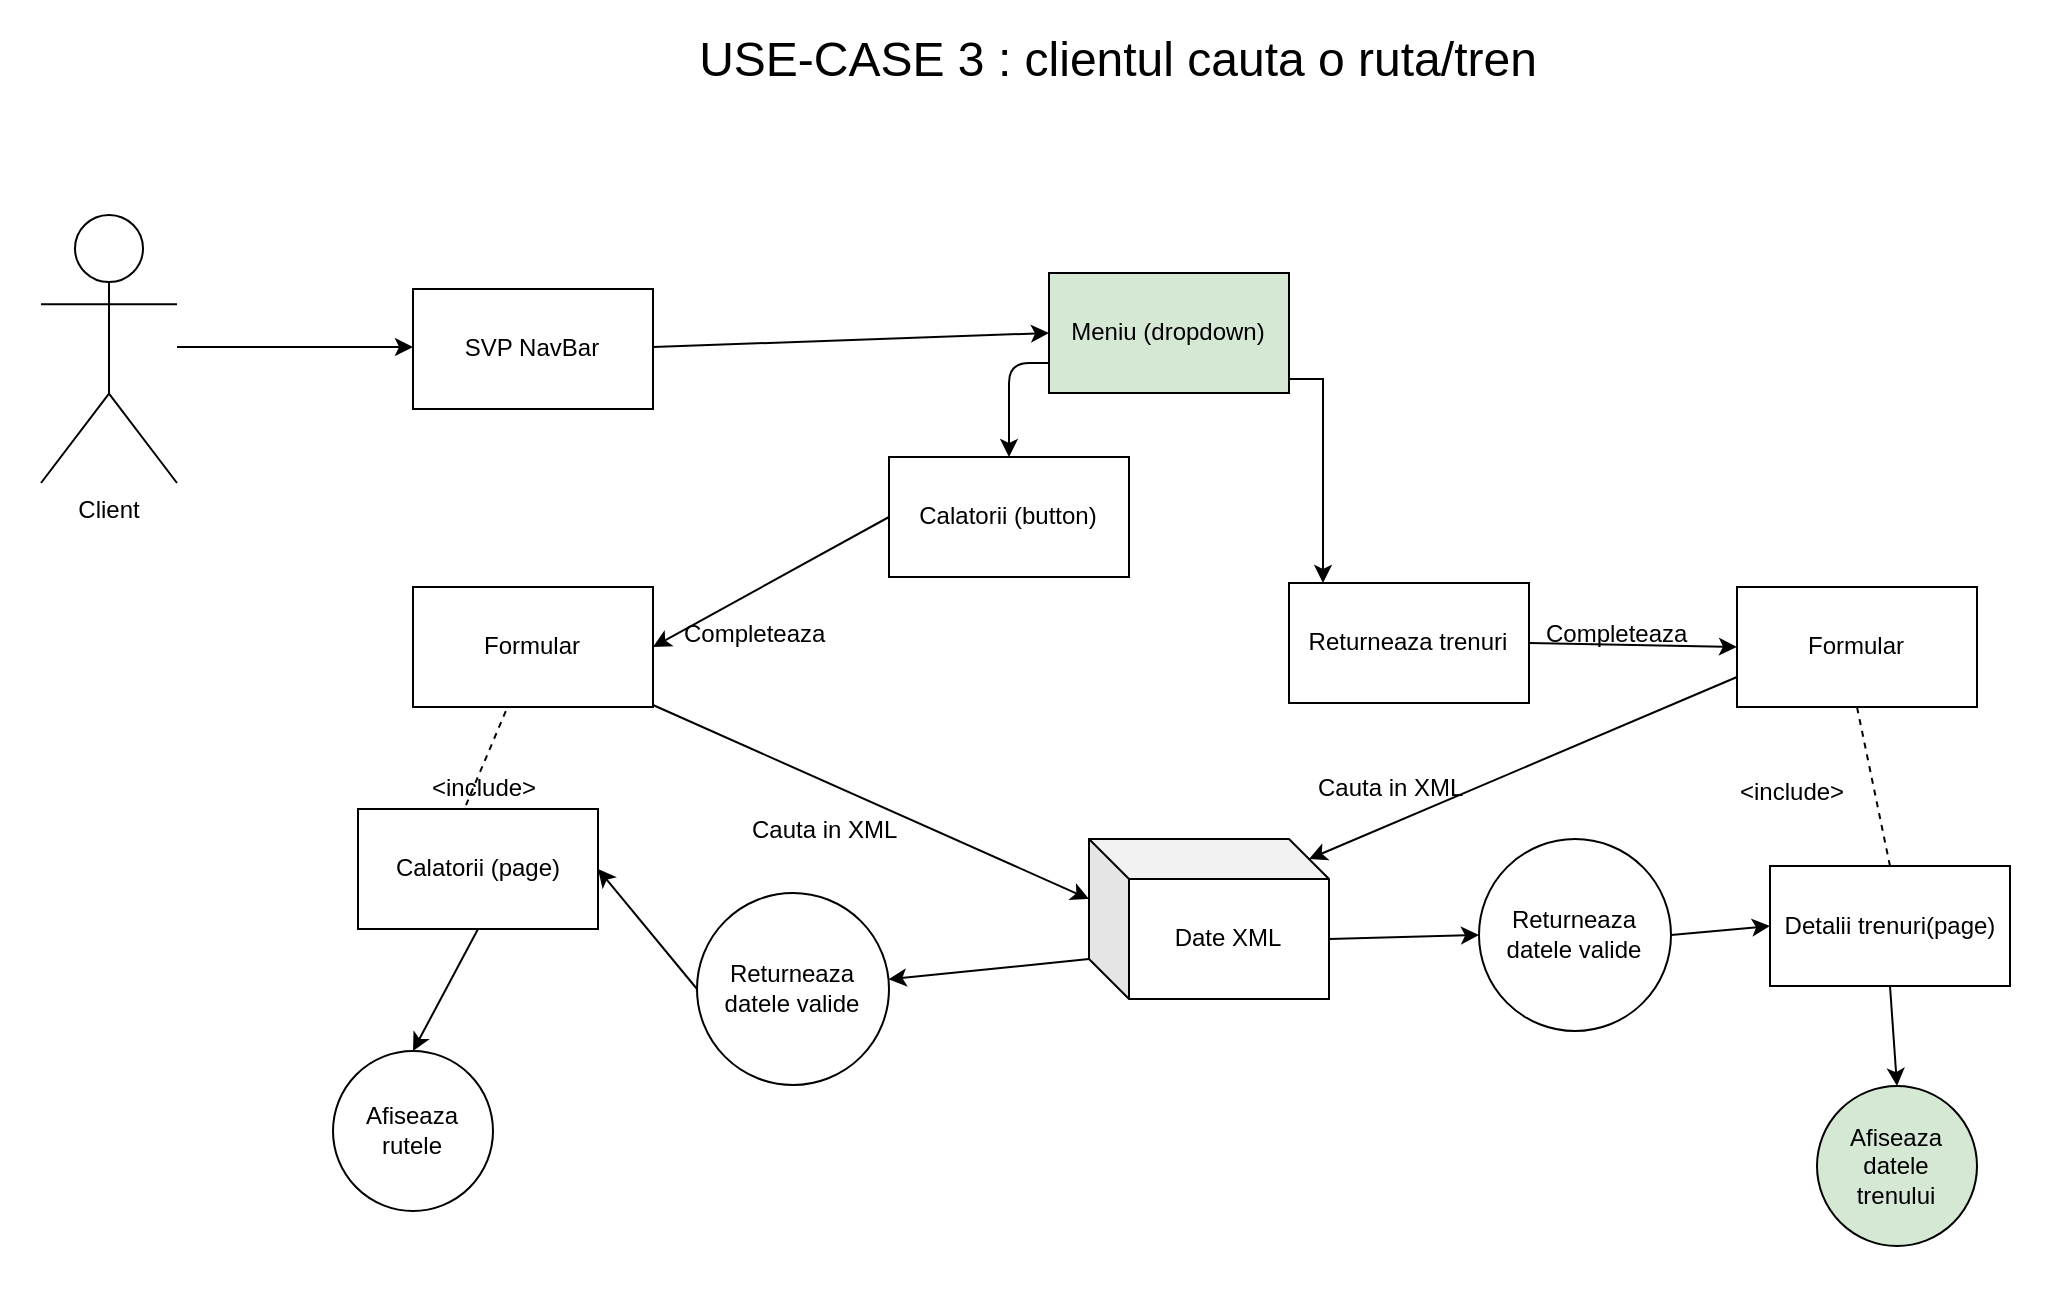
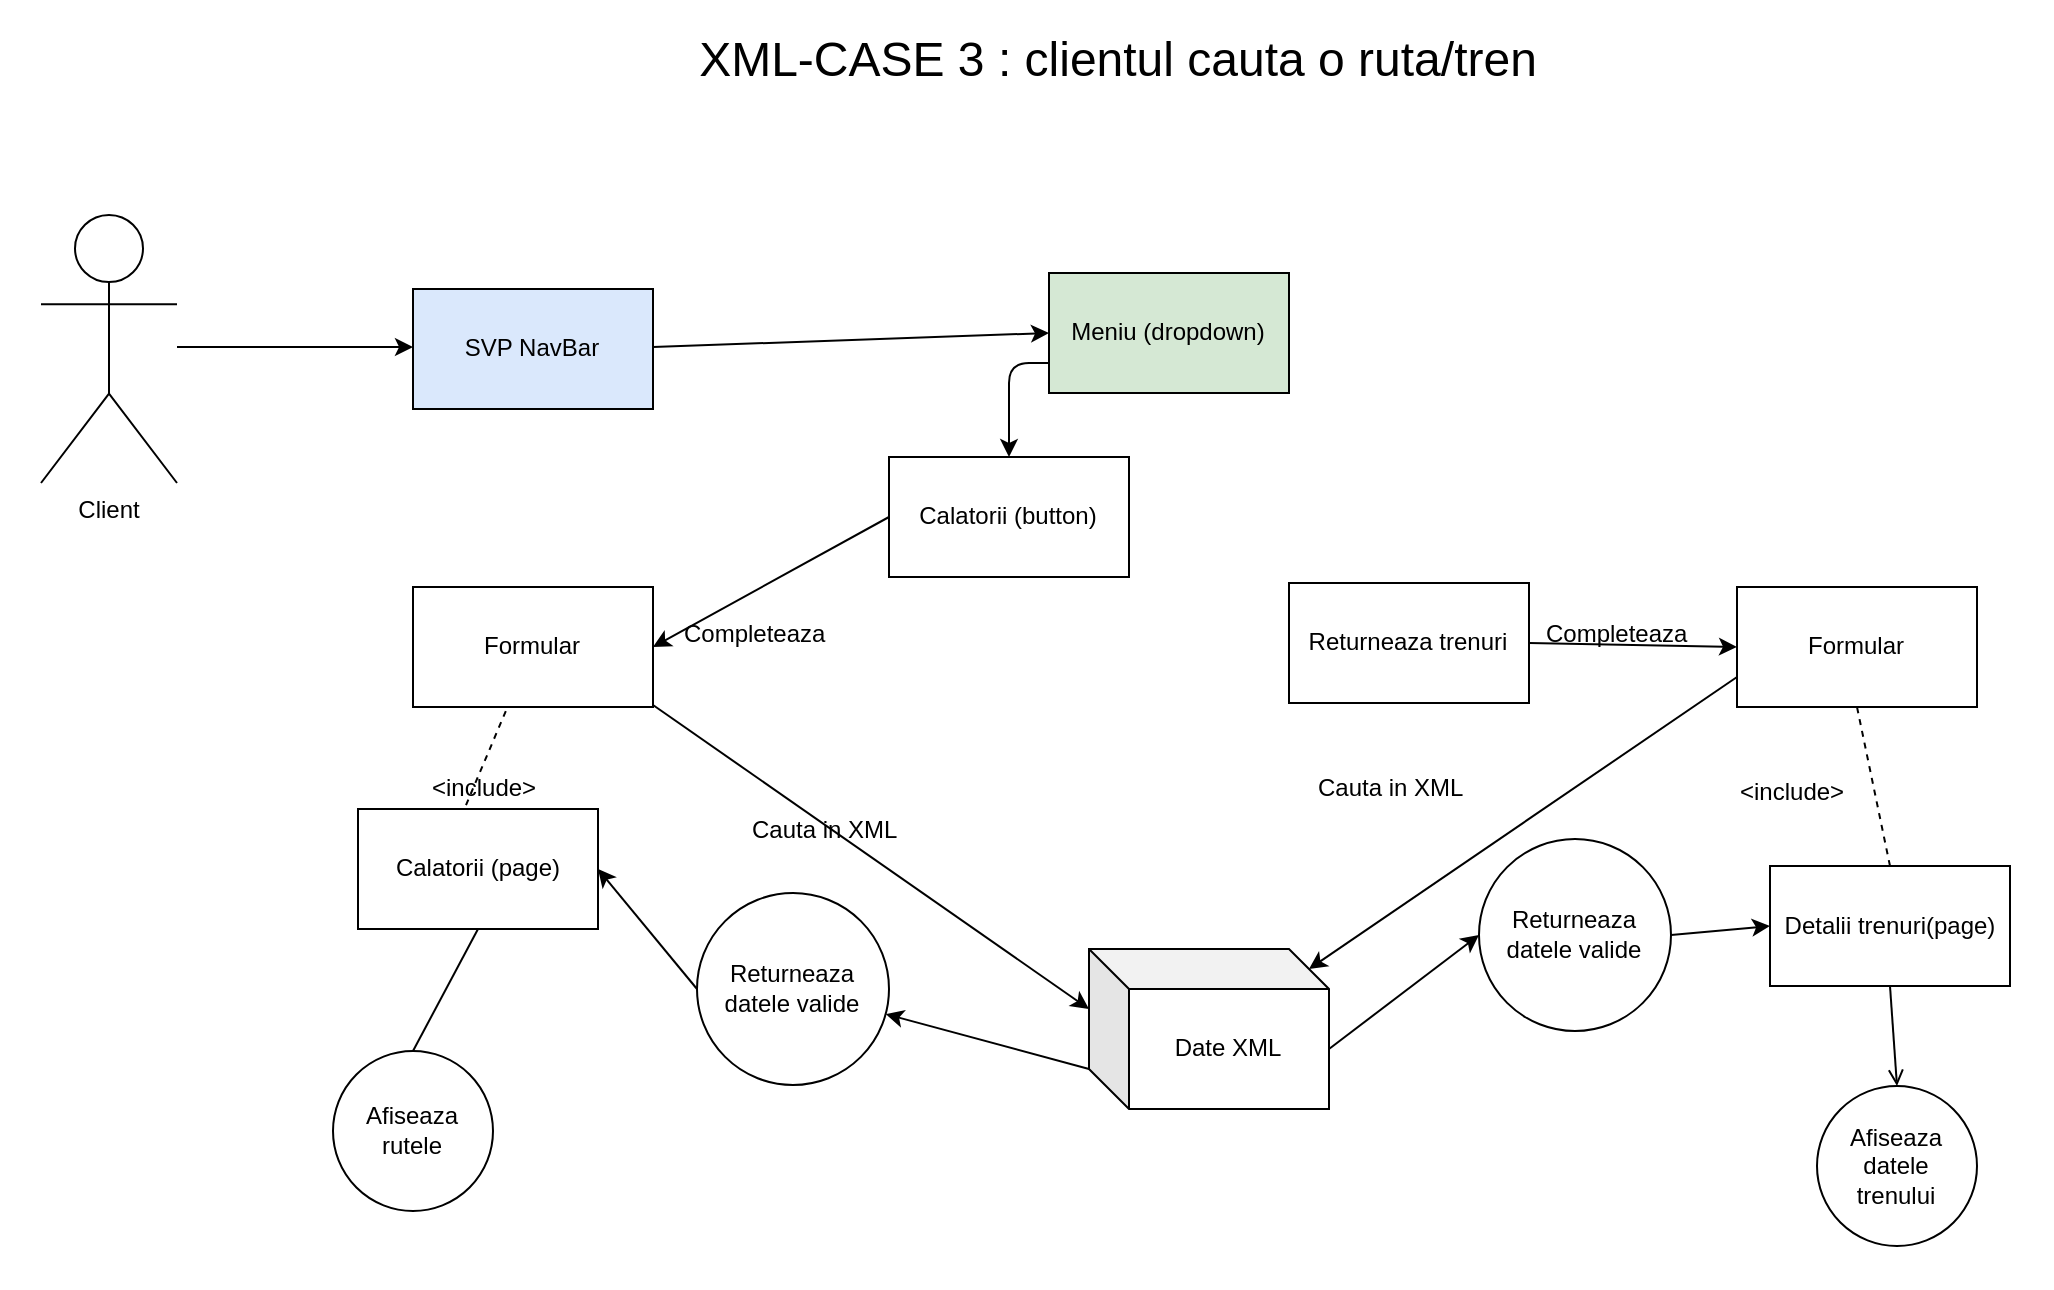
(1119, 61) -> (1119, 61)
(533, 349) -> (533, 349)
(1323, 457) -> none
(1209, 919) -> (1209, 1029)
(420, 1038) -> (417, 1043)
(1896, 1071) -> (1896, 1073)
(1897, 1166) -> (1897, 1166)
